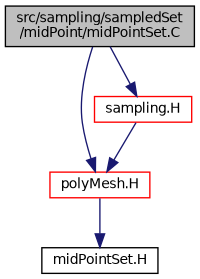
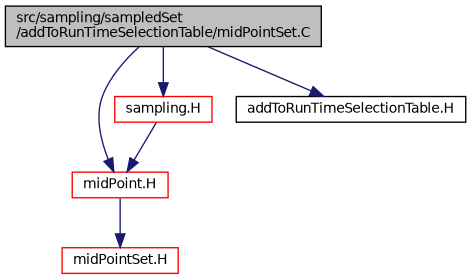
(100, 26) -> (163, 26)
none -> (351, 109)
(100, 185) -> (120, 185)
(100, 261) -> (120, 261)
